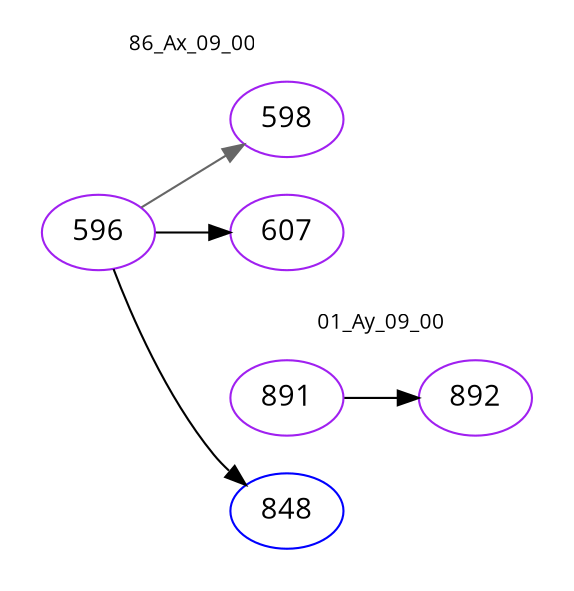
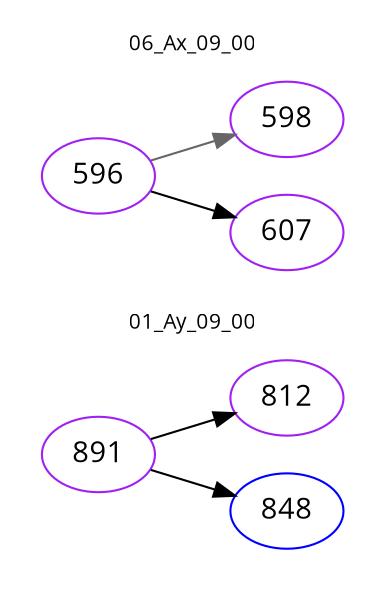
(193, 45) -> (193, 45)
(162, 375) -> (183, 480)
(475, 398) -> (287, 398)
